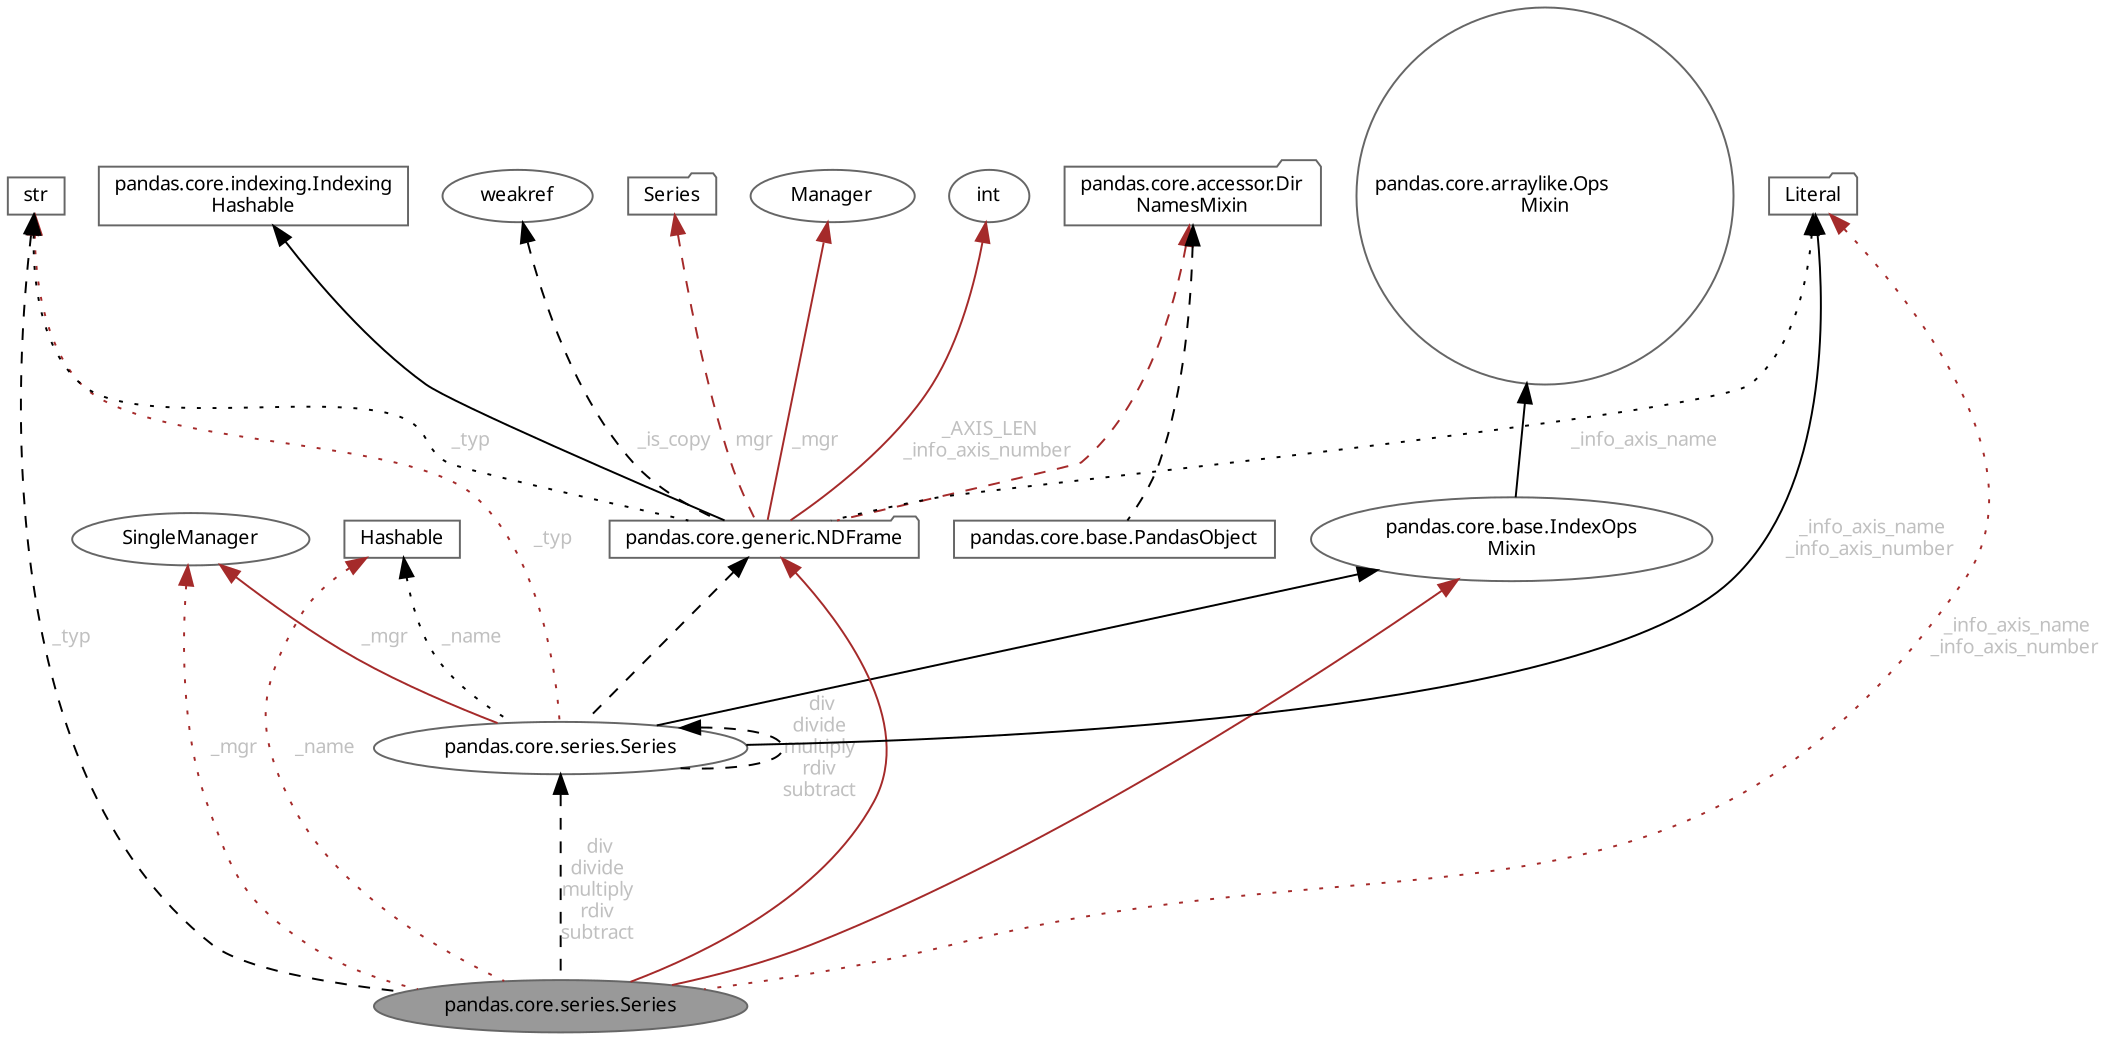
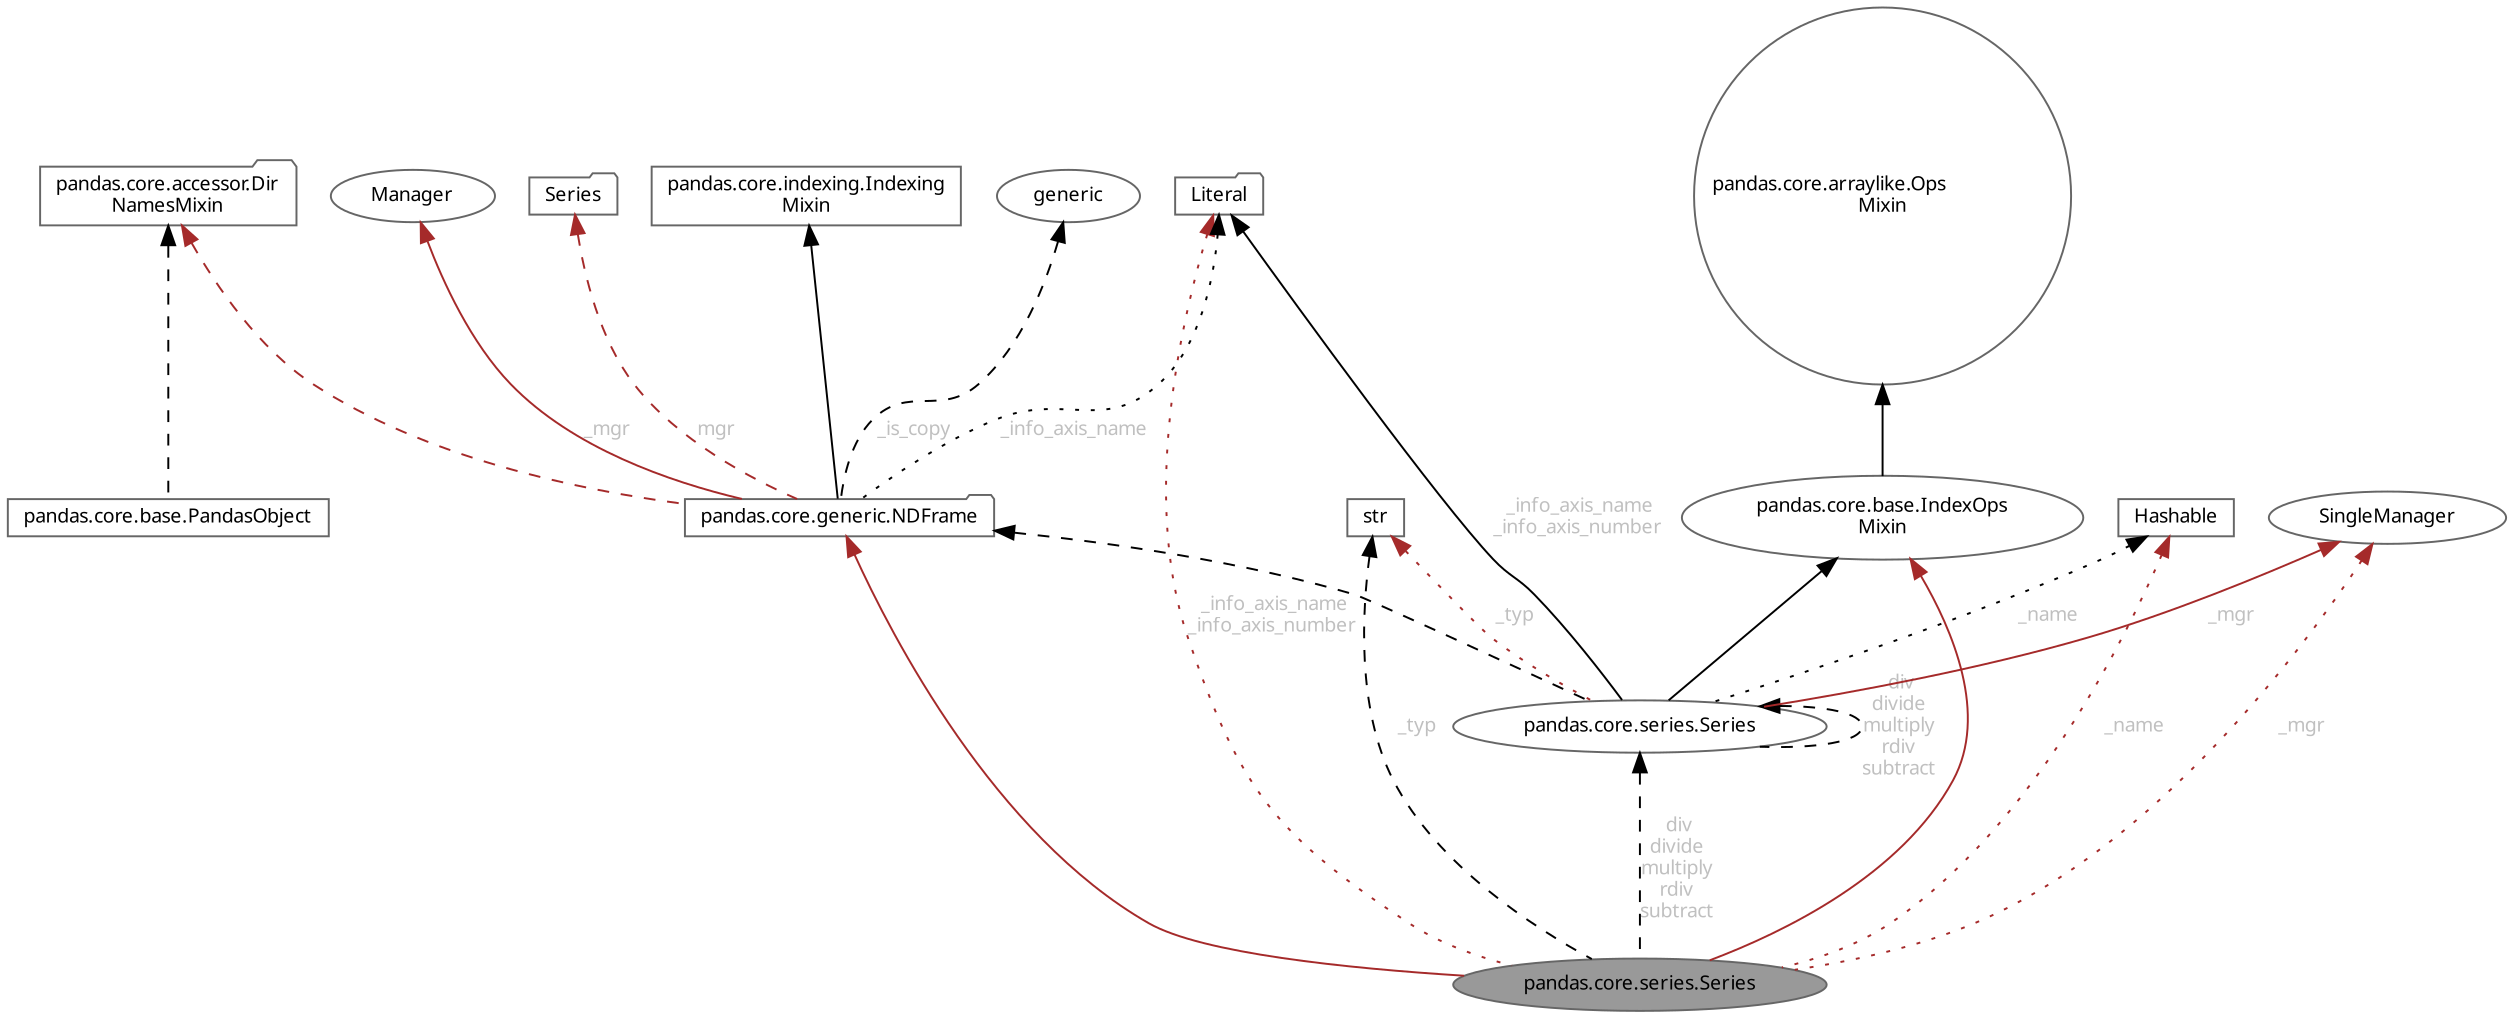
(253, 196) -> (806, 196)
(518, 196) -> (1068, 196)
(989, 196) -> none
(316, 407) -> none
